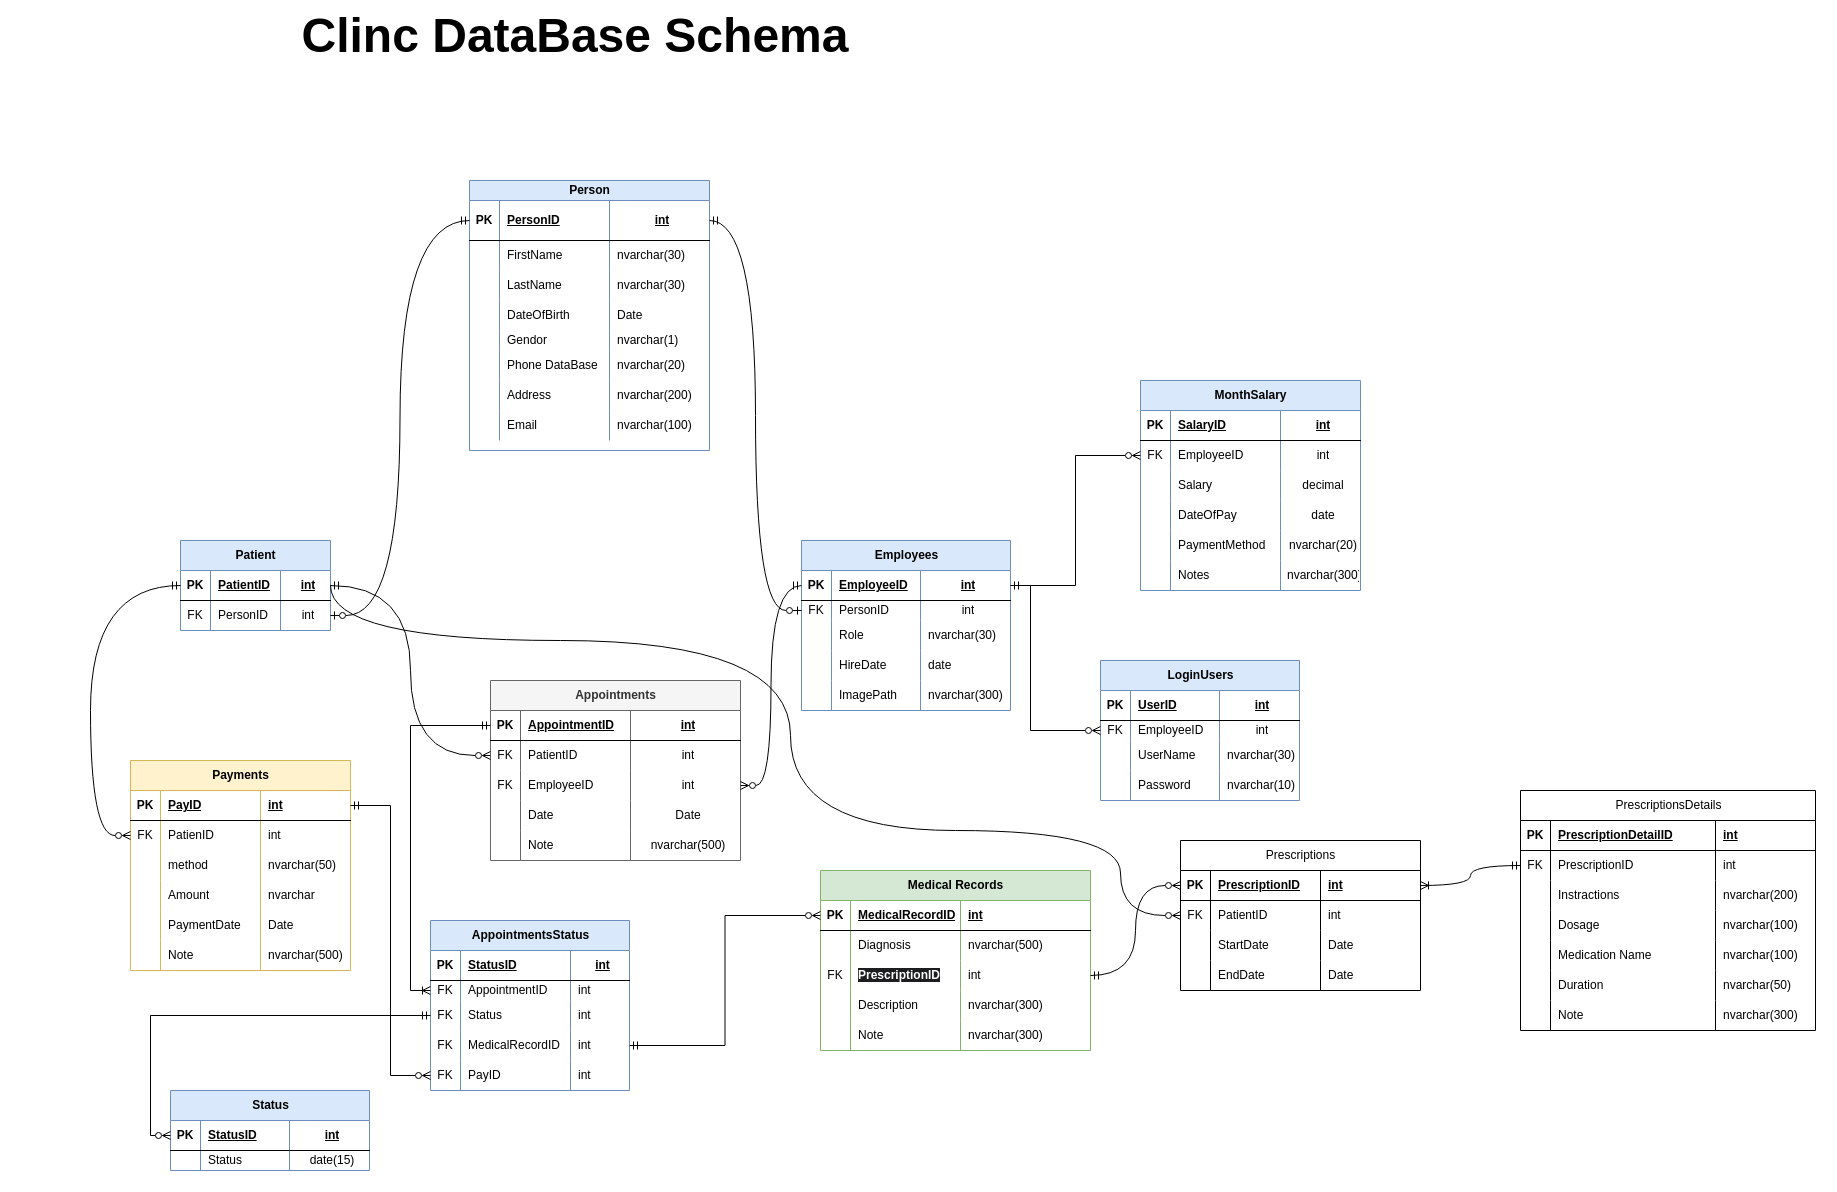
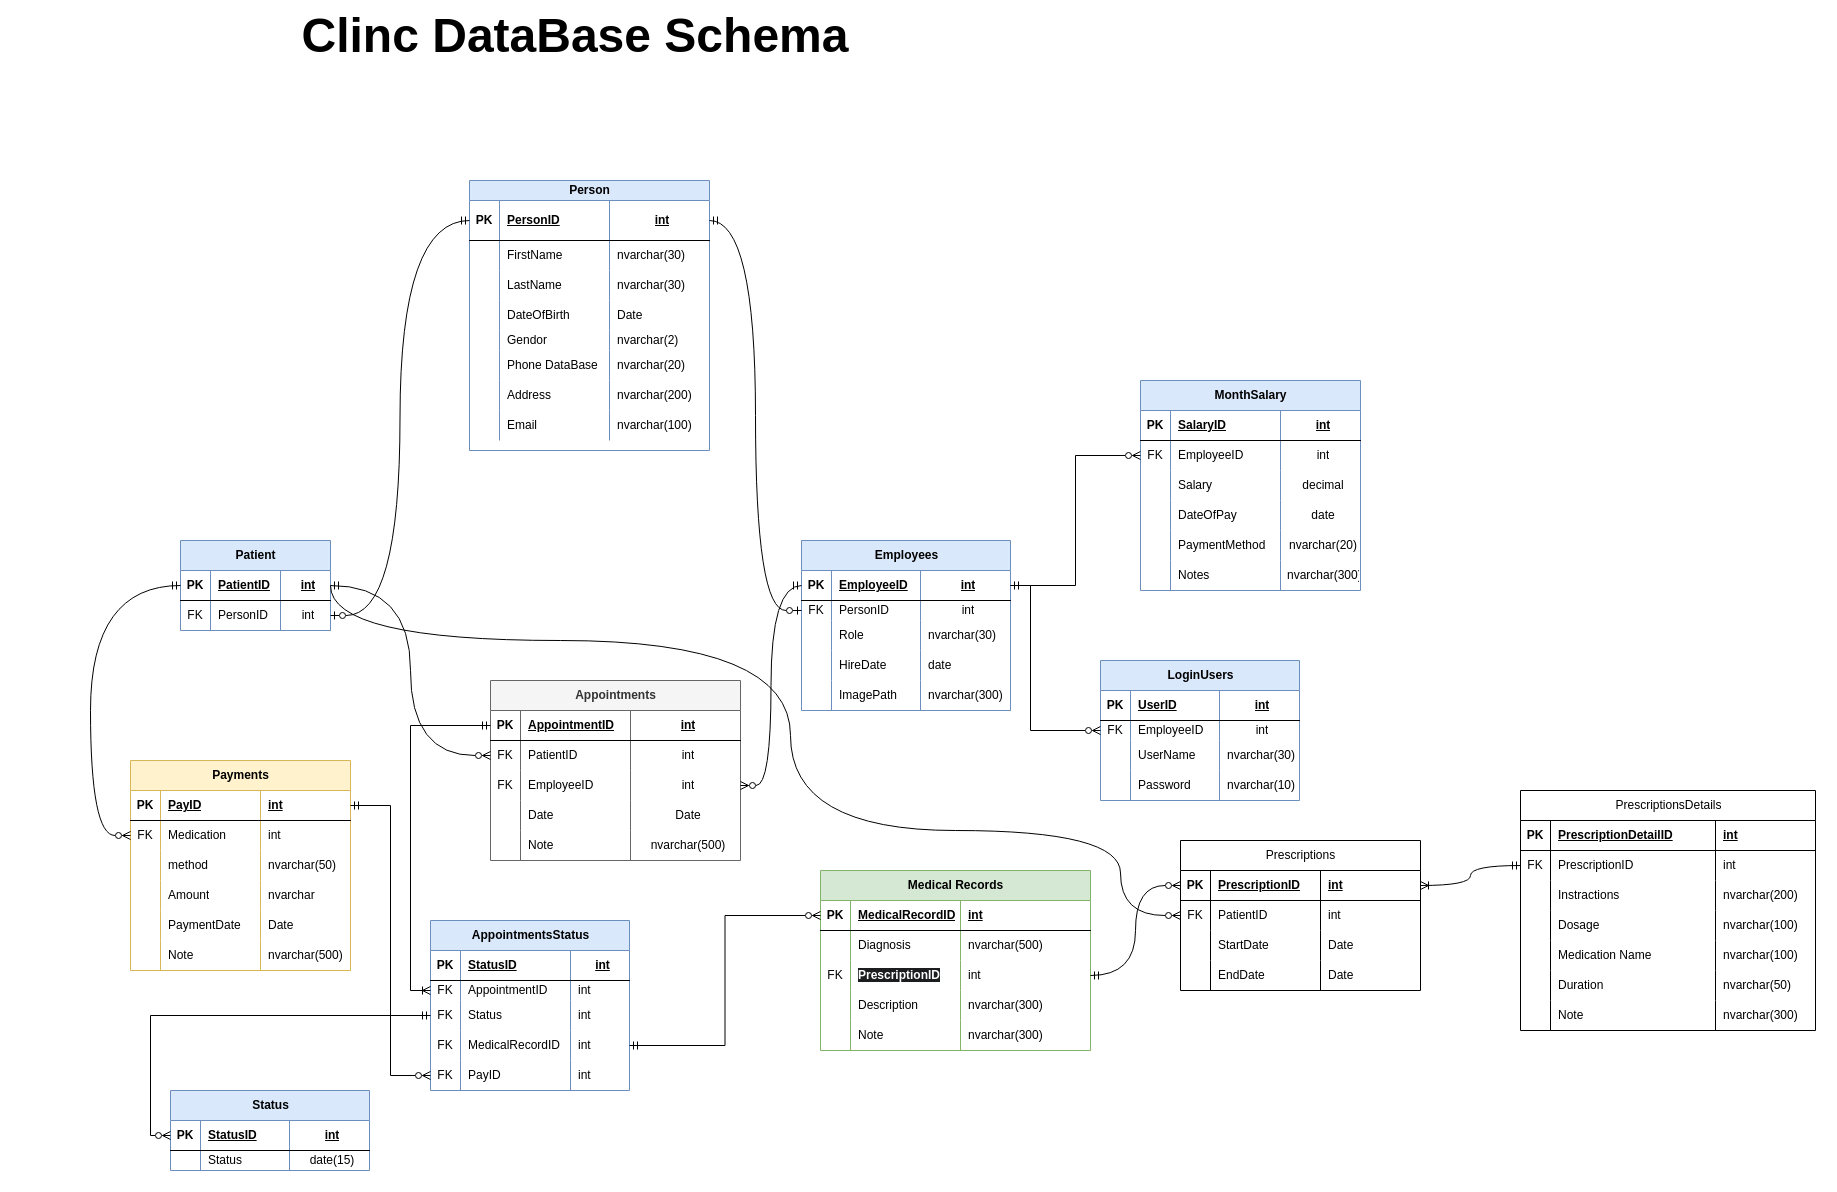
(654, 341) -> (654, 341)
(194, 836) -> (199, 836)
